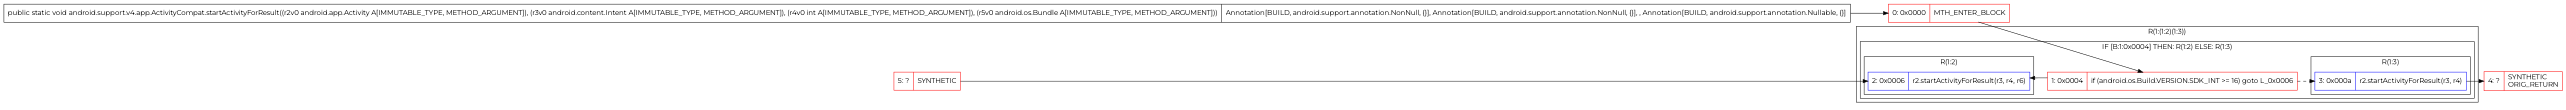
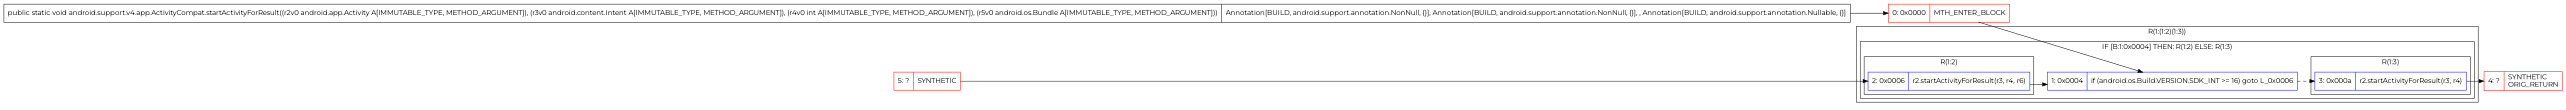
(2041, 78) -> (2037, 84)
(2172, 81) -> (2172, 81)
